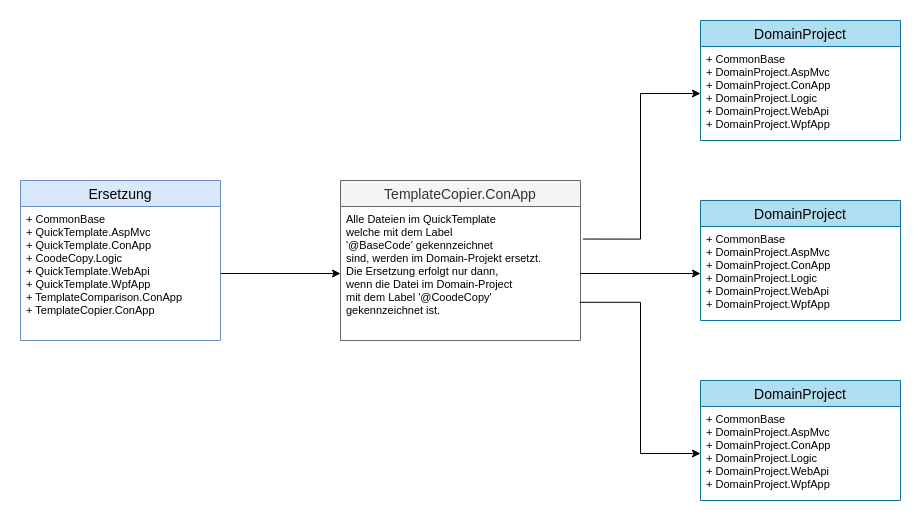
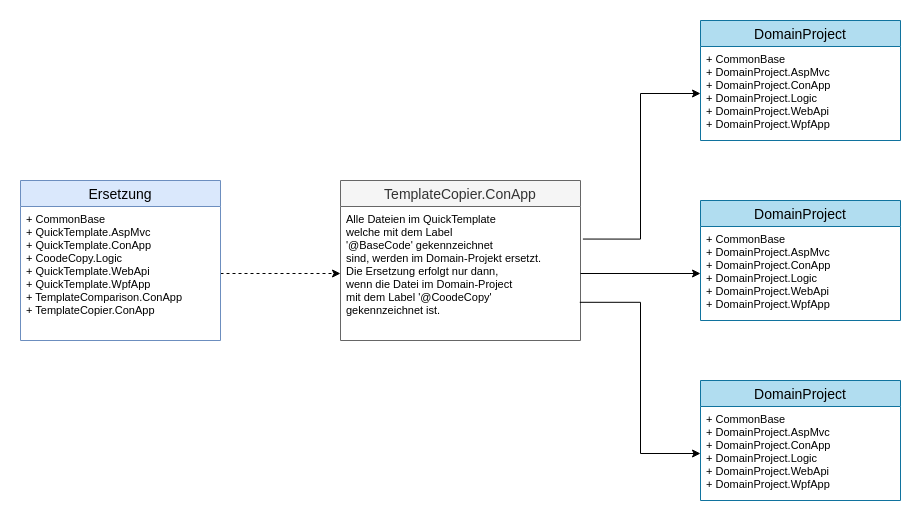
(278, 274) -> (278, 274)
